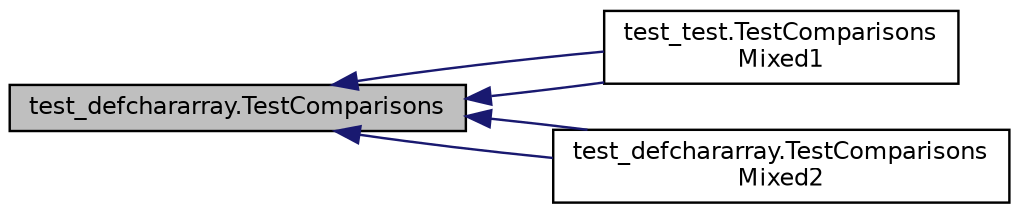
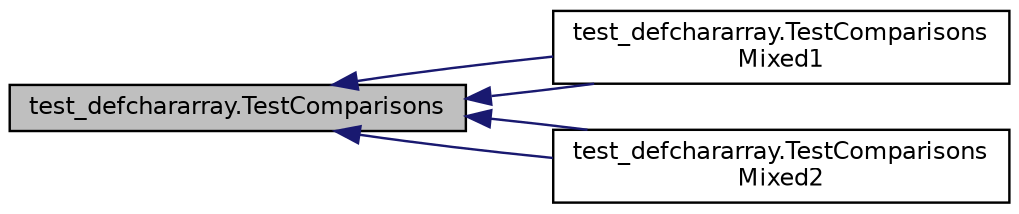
(781, 47) -> (781, 47)
